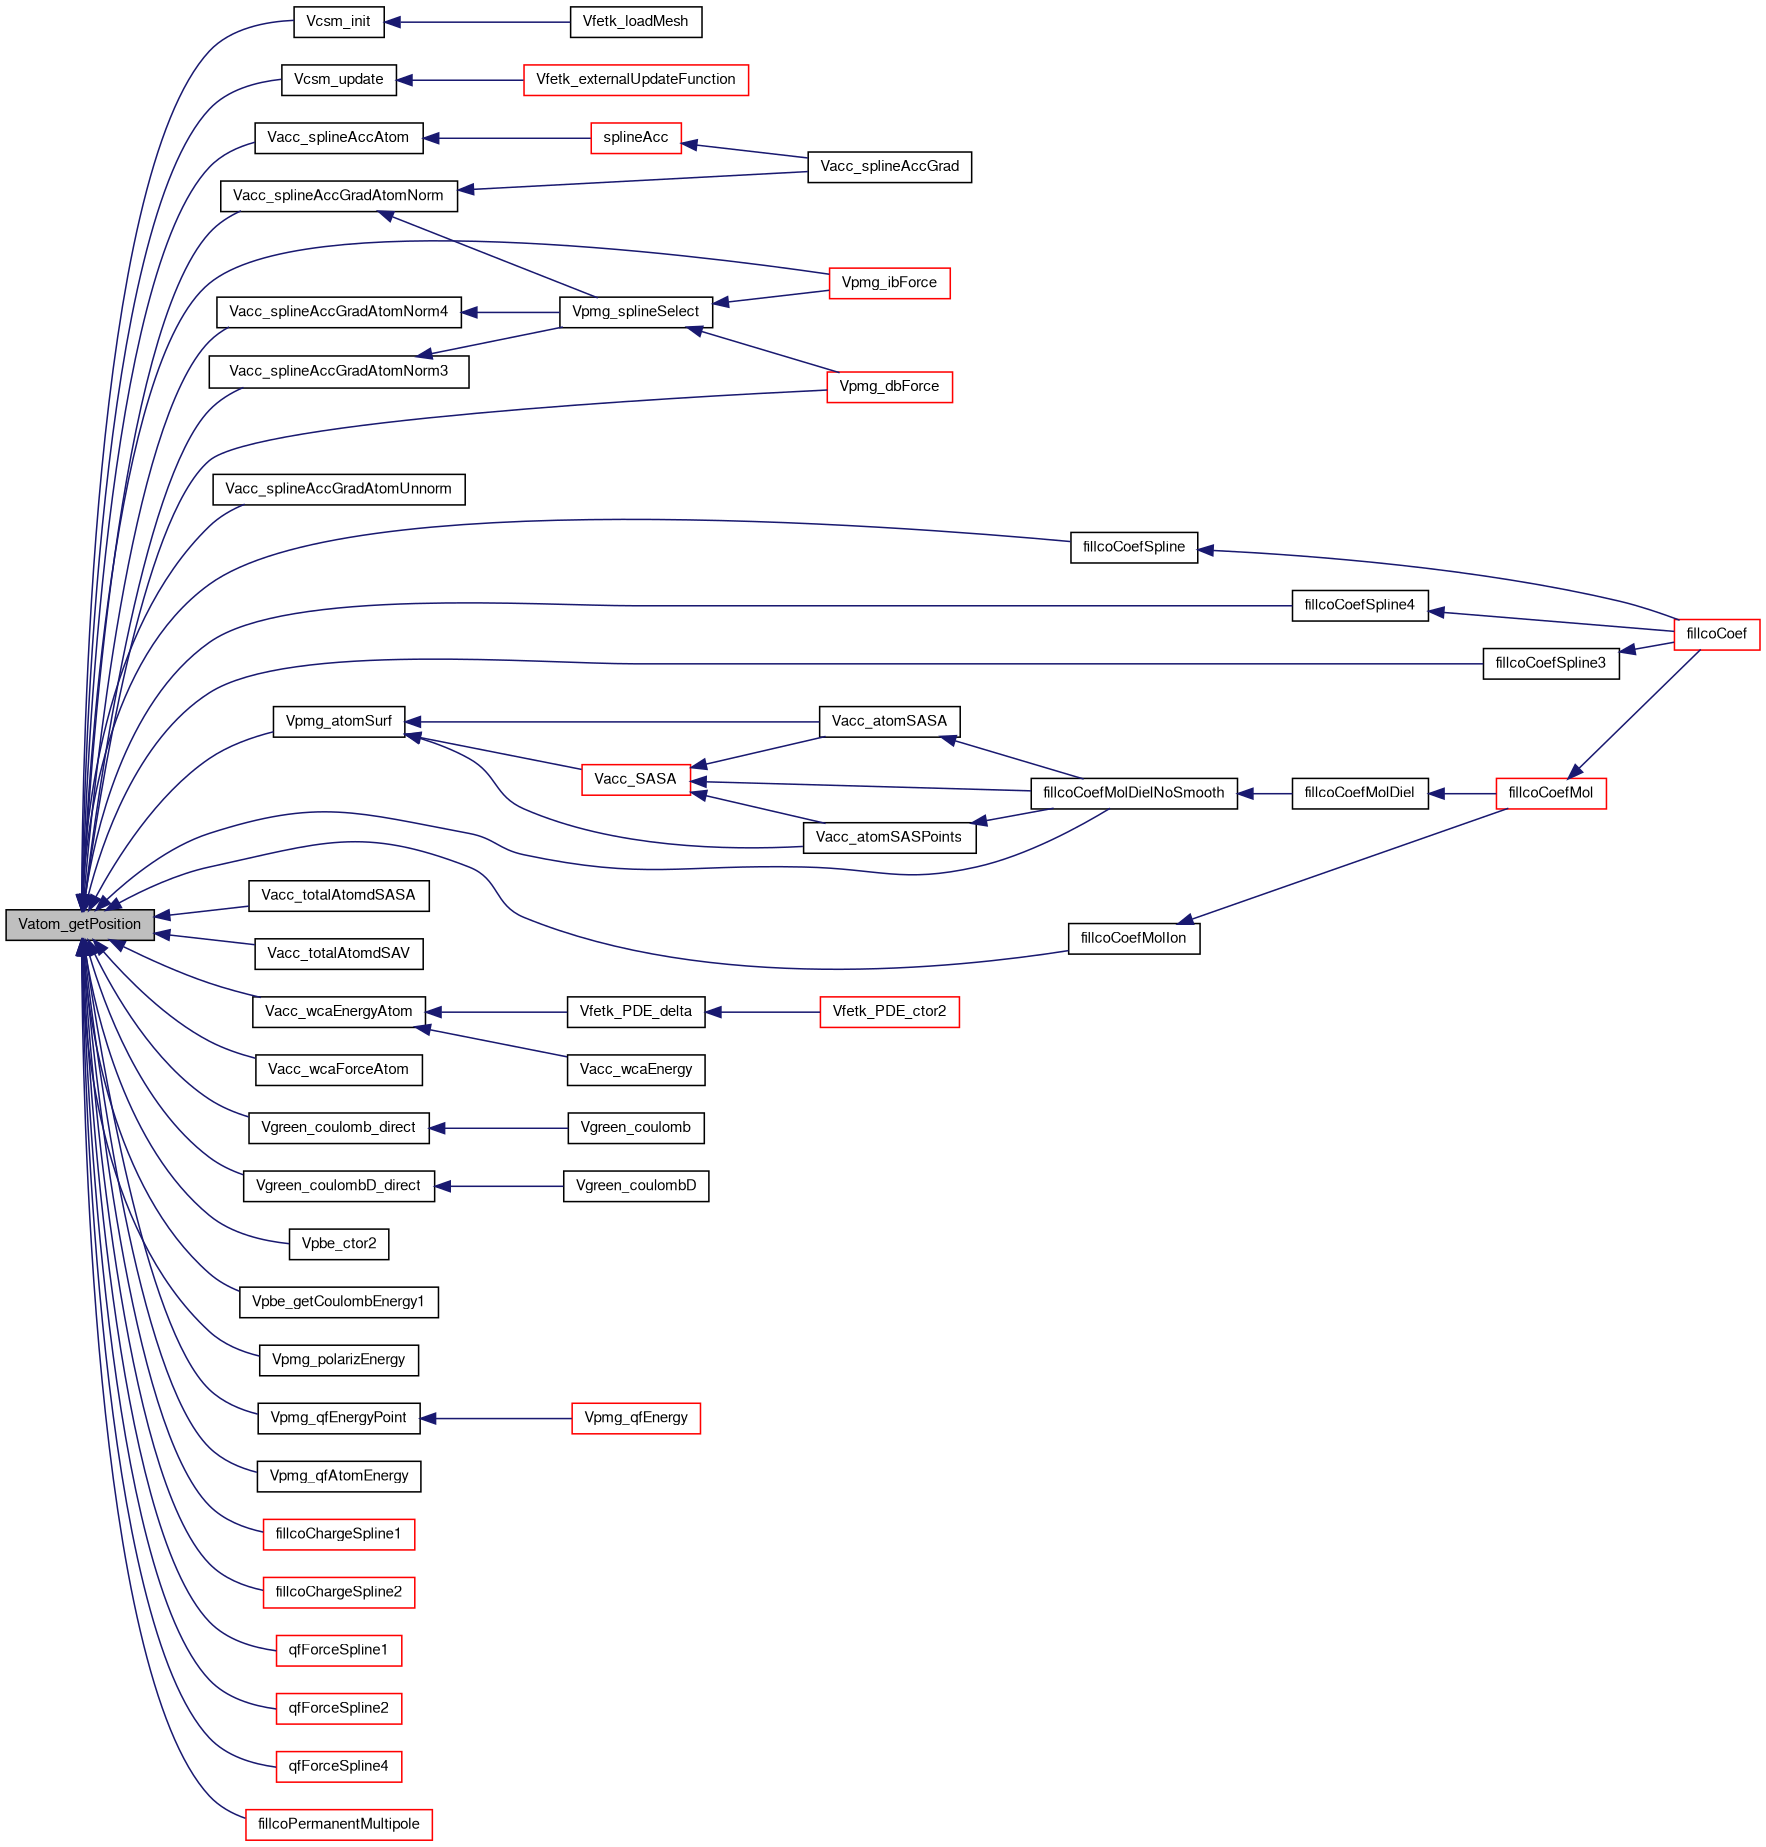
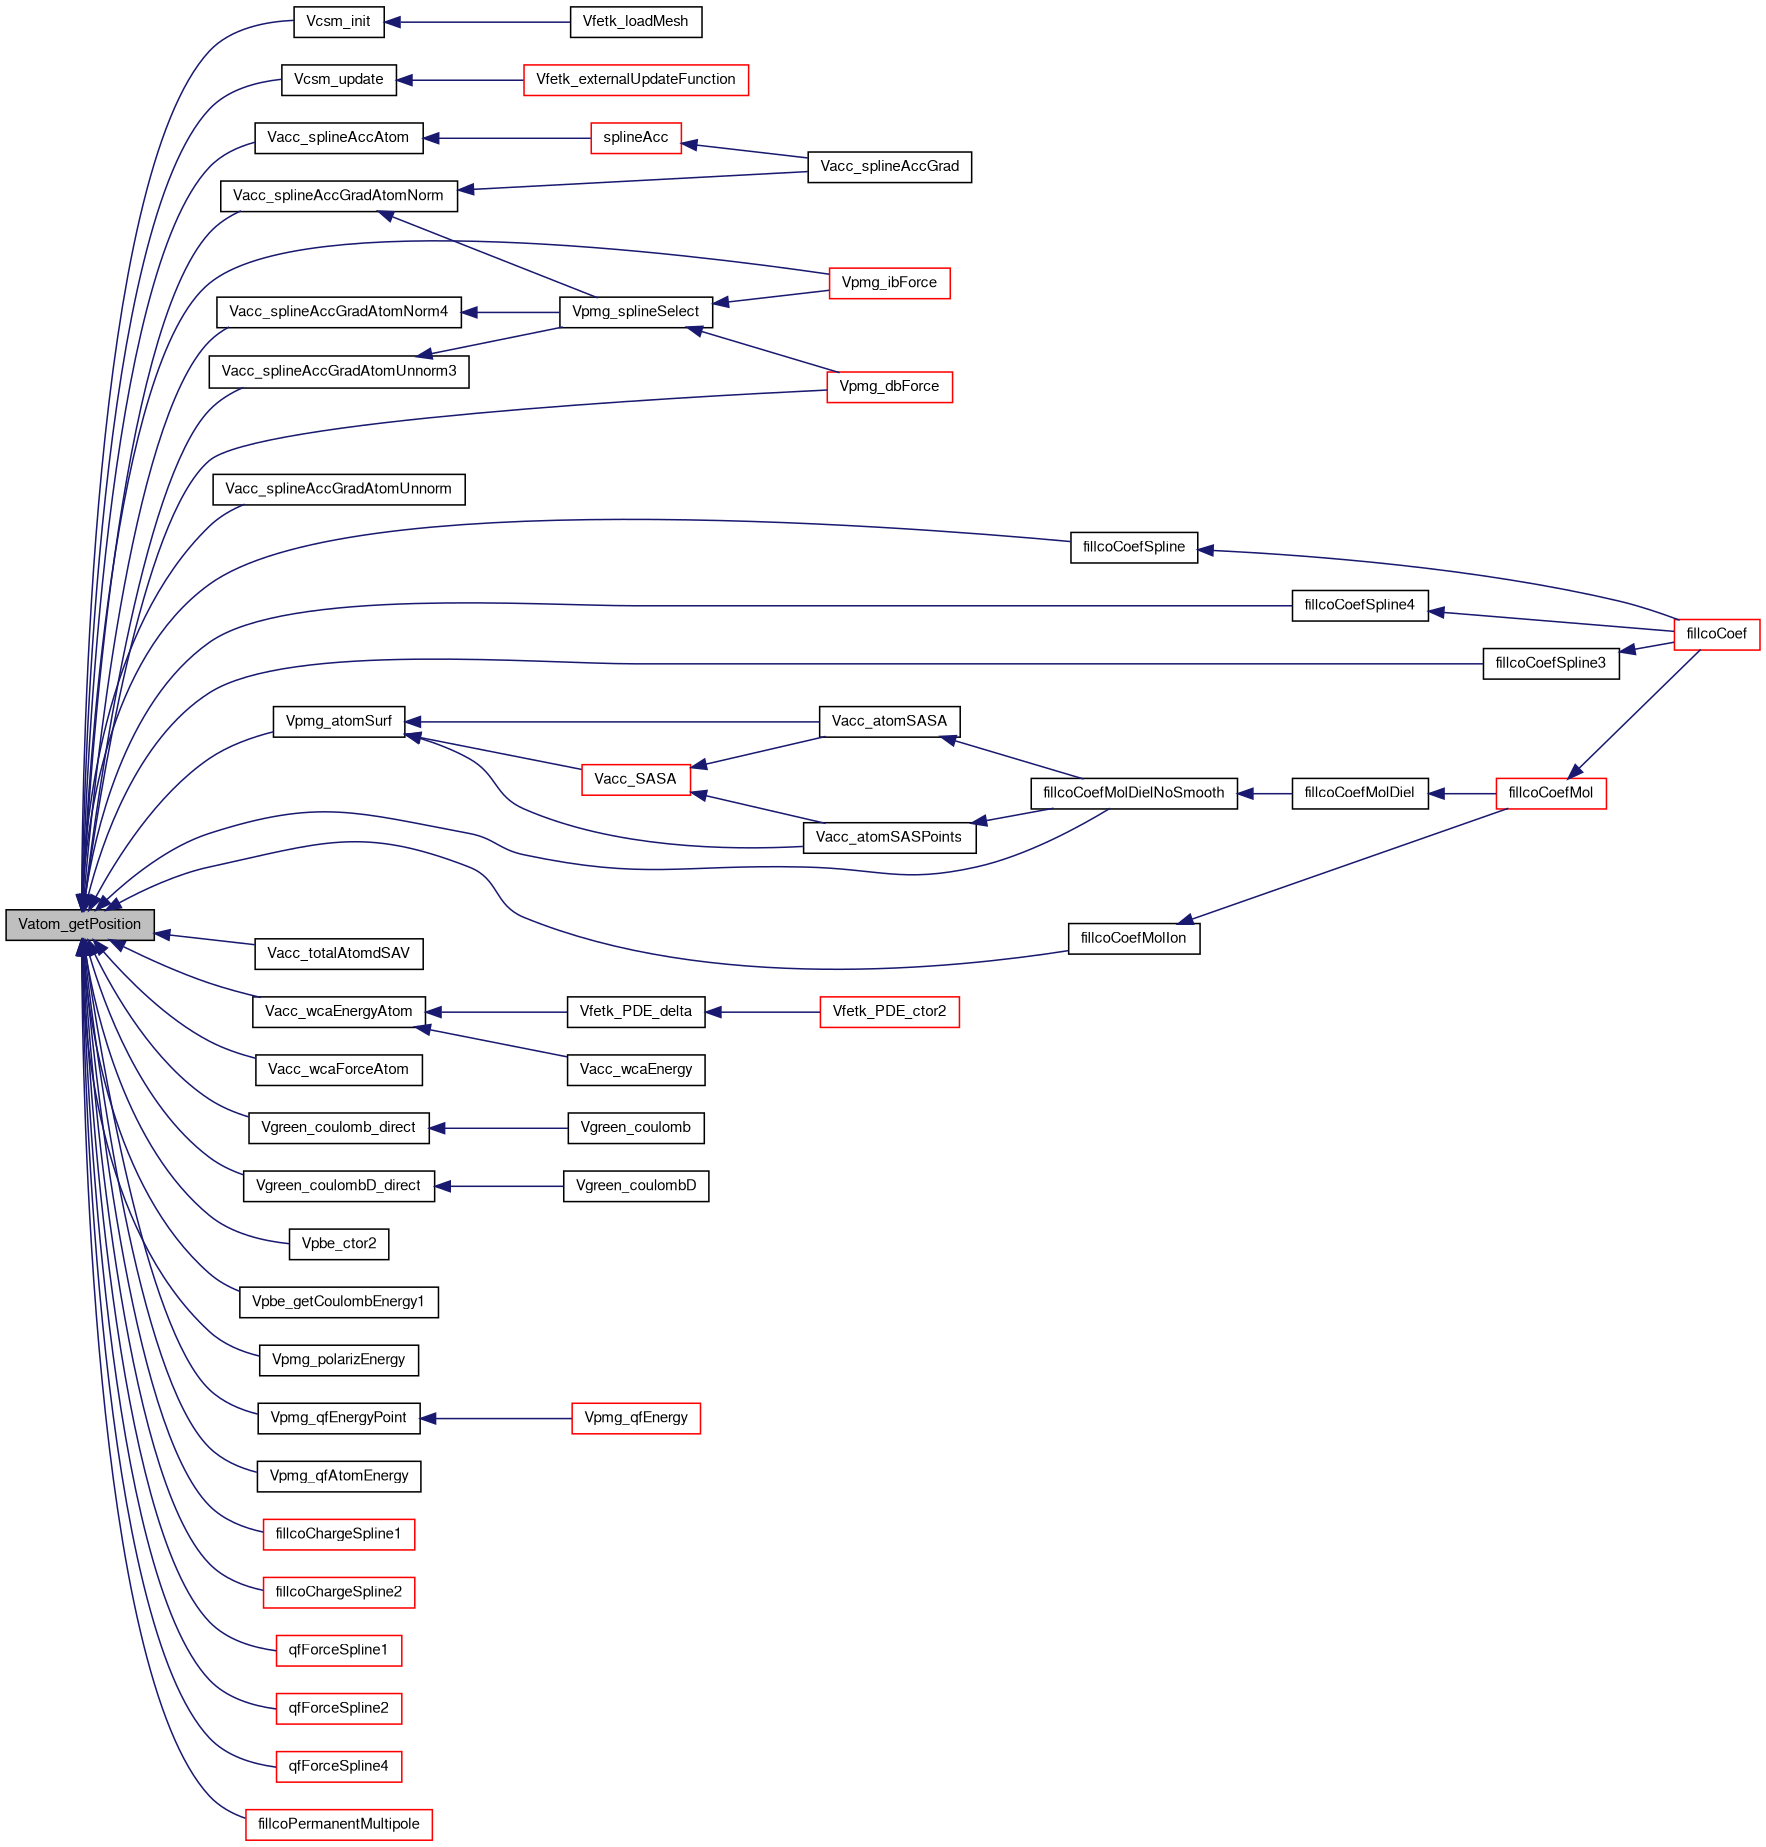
(339, 372) -> (339, 372)
(869, 786) -> none
(339, 896) -> none
